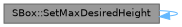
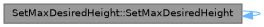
(82, 14) -> (123, 14)
